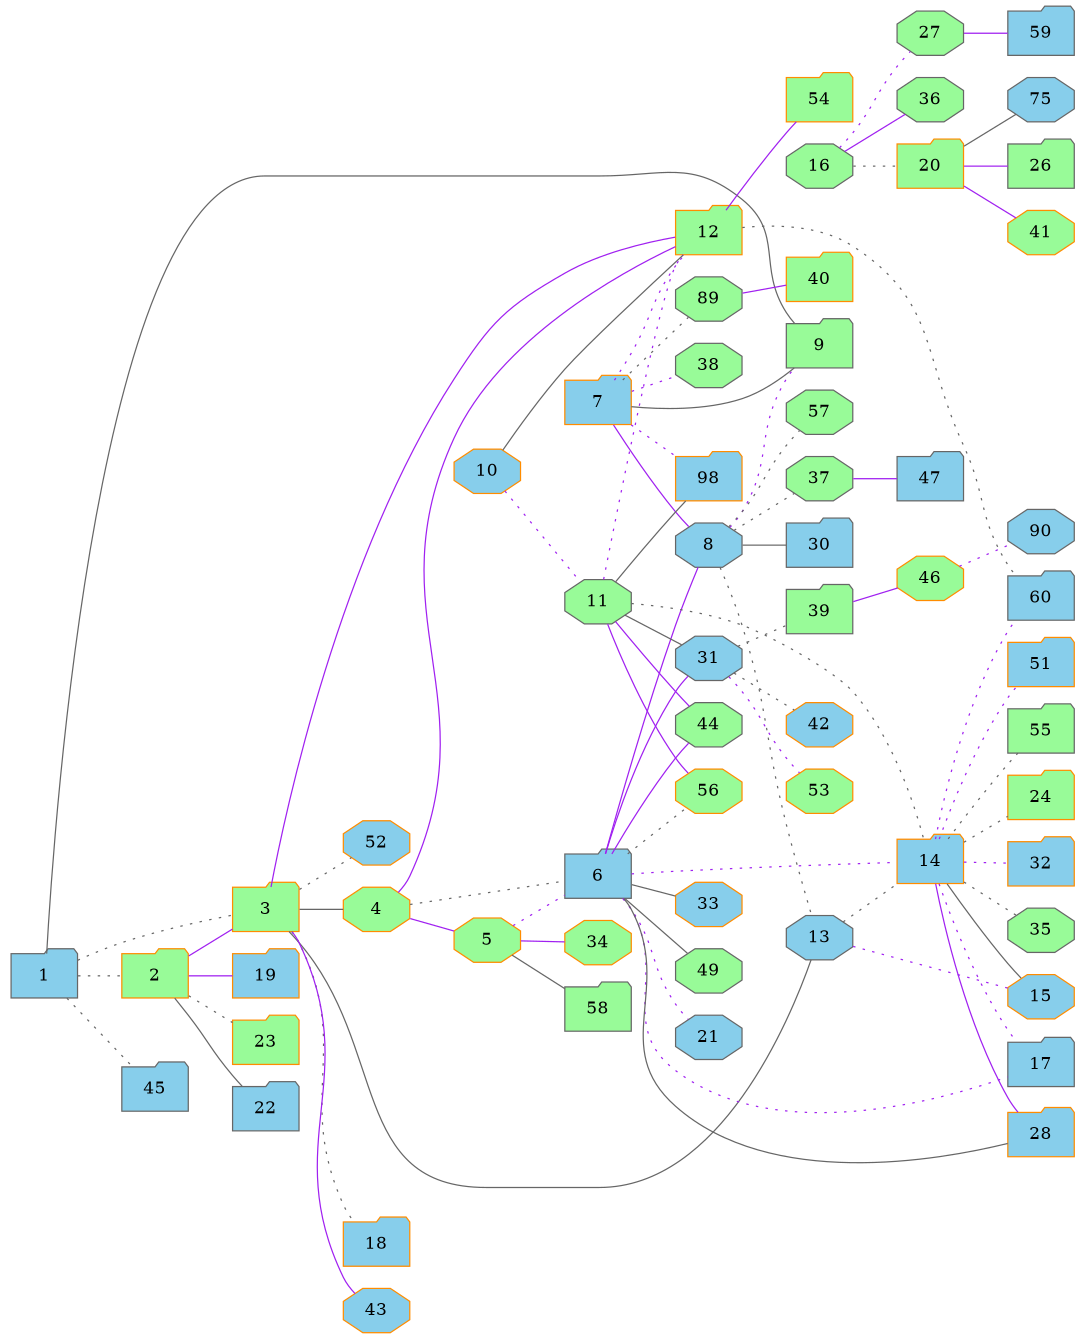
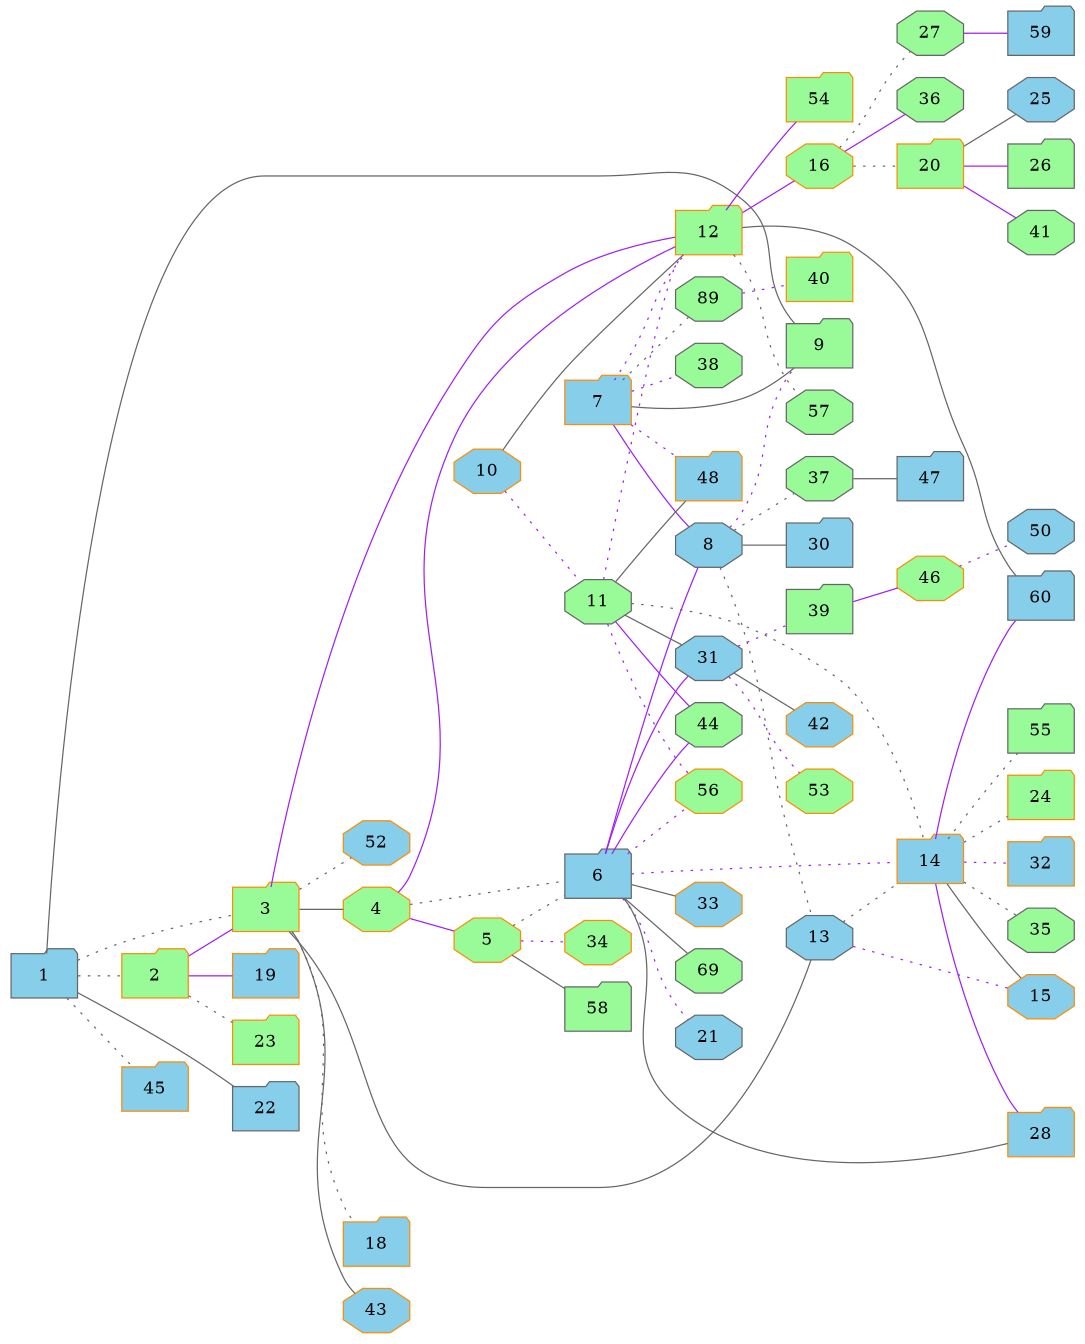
(875, 100) -> (875, 100)
(1041, 100) -> (1041, 100)
(820, 166) -> (820, 166)
none -> (768, 197)
(1041, 233) -> (1041, 233)
(764, 289) -> (764, 289)
(929, 348) -> (929, 348)
(766, 476) -> (765, 325)
(709, 479) -> (709, 479)
(875, 479) -> (875, 479)
(1041, 532) -> (1041, 532)
(755, 639) -> (755, 639)
(1041, 664) -> none
(769, 694) -> (769, 694)
(642, 702) -> (642, 702)
(965, 726) -> (965, 726)
(657, 831) -> (657, 831)
(539, 910) -> (539, 910)
(543, 941) -> (543, 941)
(709, 971) -> (709, 971)
(208, 1043) -> (157, 1037)
(1041, 1064) -> none
(155, 1089) -> (155, 1089)
(318, 1151) -> (318, 1151)
